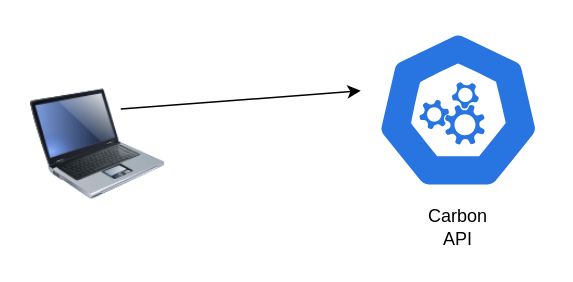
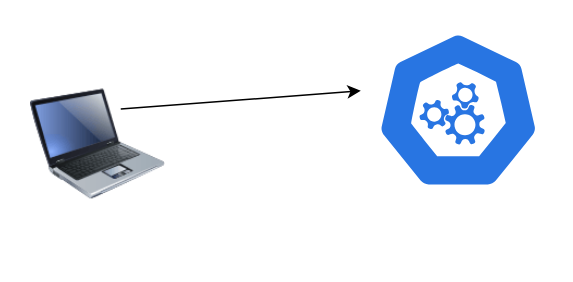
(458, 227) -> none
